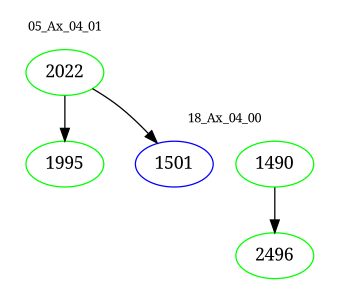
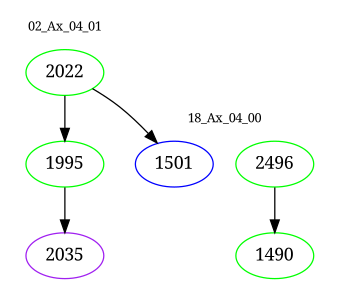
(65, 27) -> (65, 27)
(275, 204) -> (275, 204)
none -> (65, 256)
